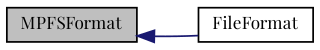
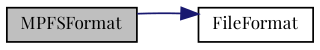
(176, 36) -> (159, 13)
